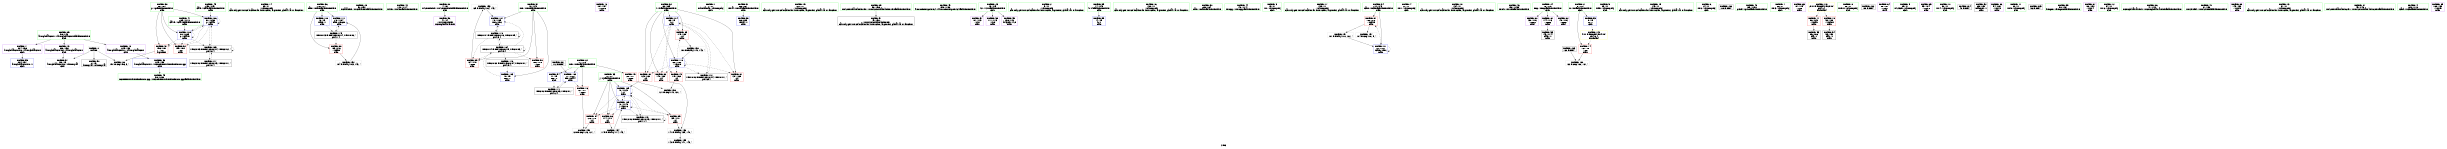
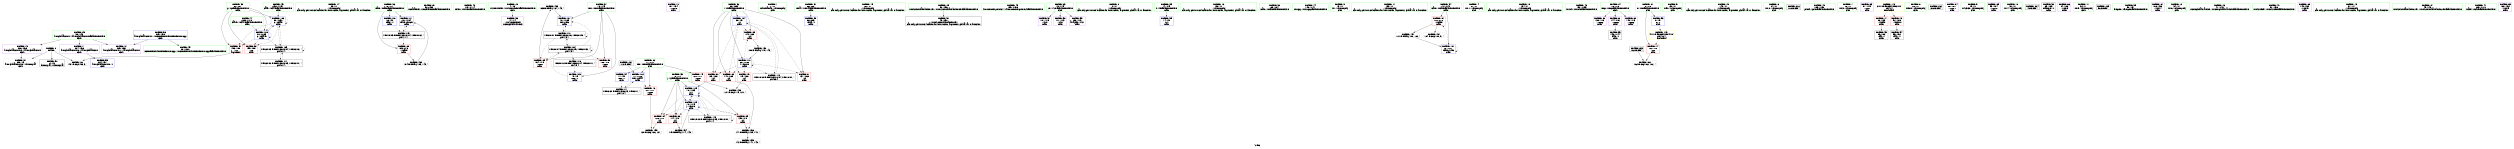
(1884, 10) -> (1952, 10)
(142, 56) -> (141, 42)
